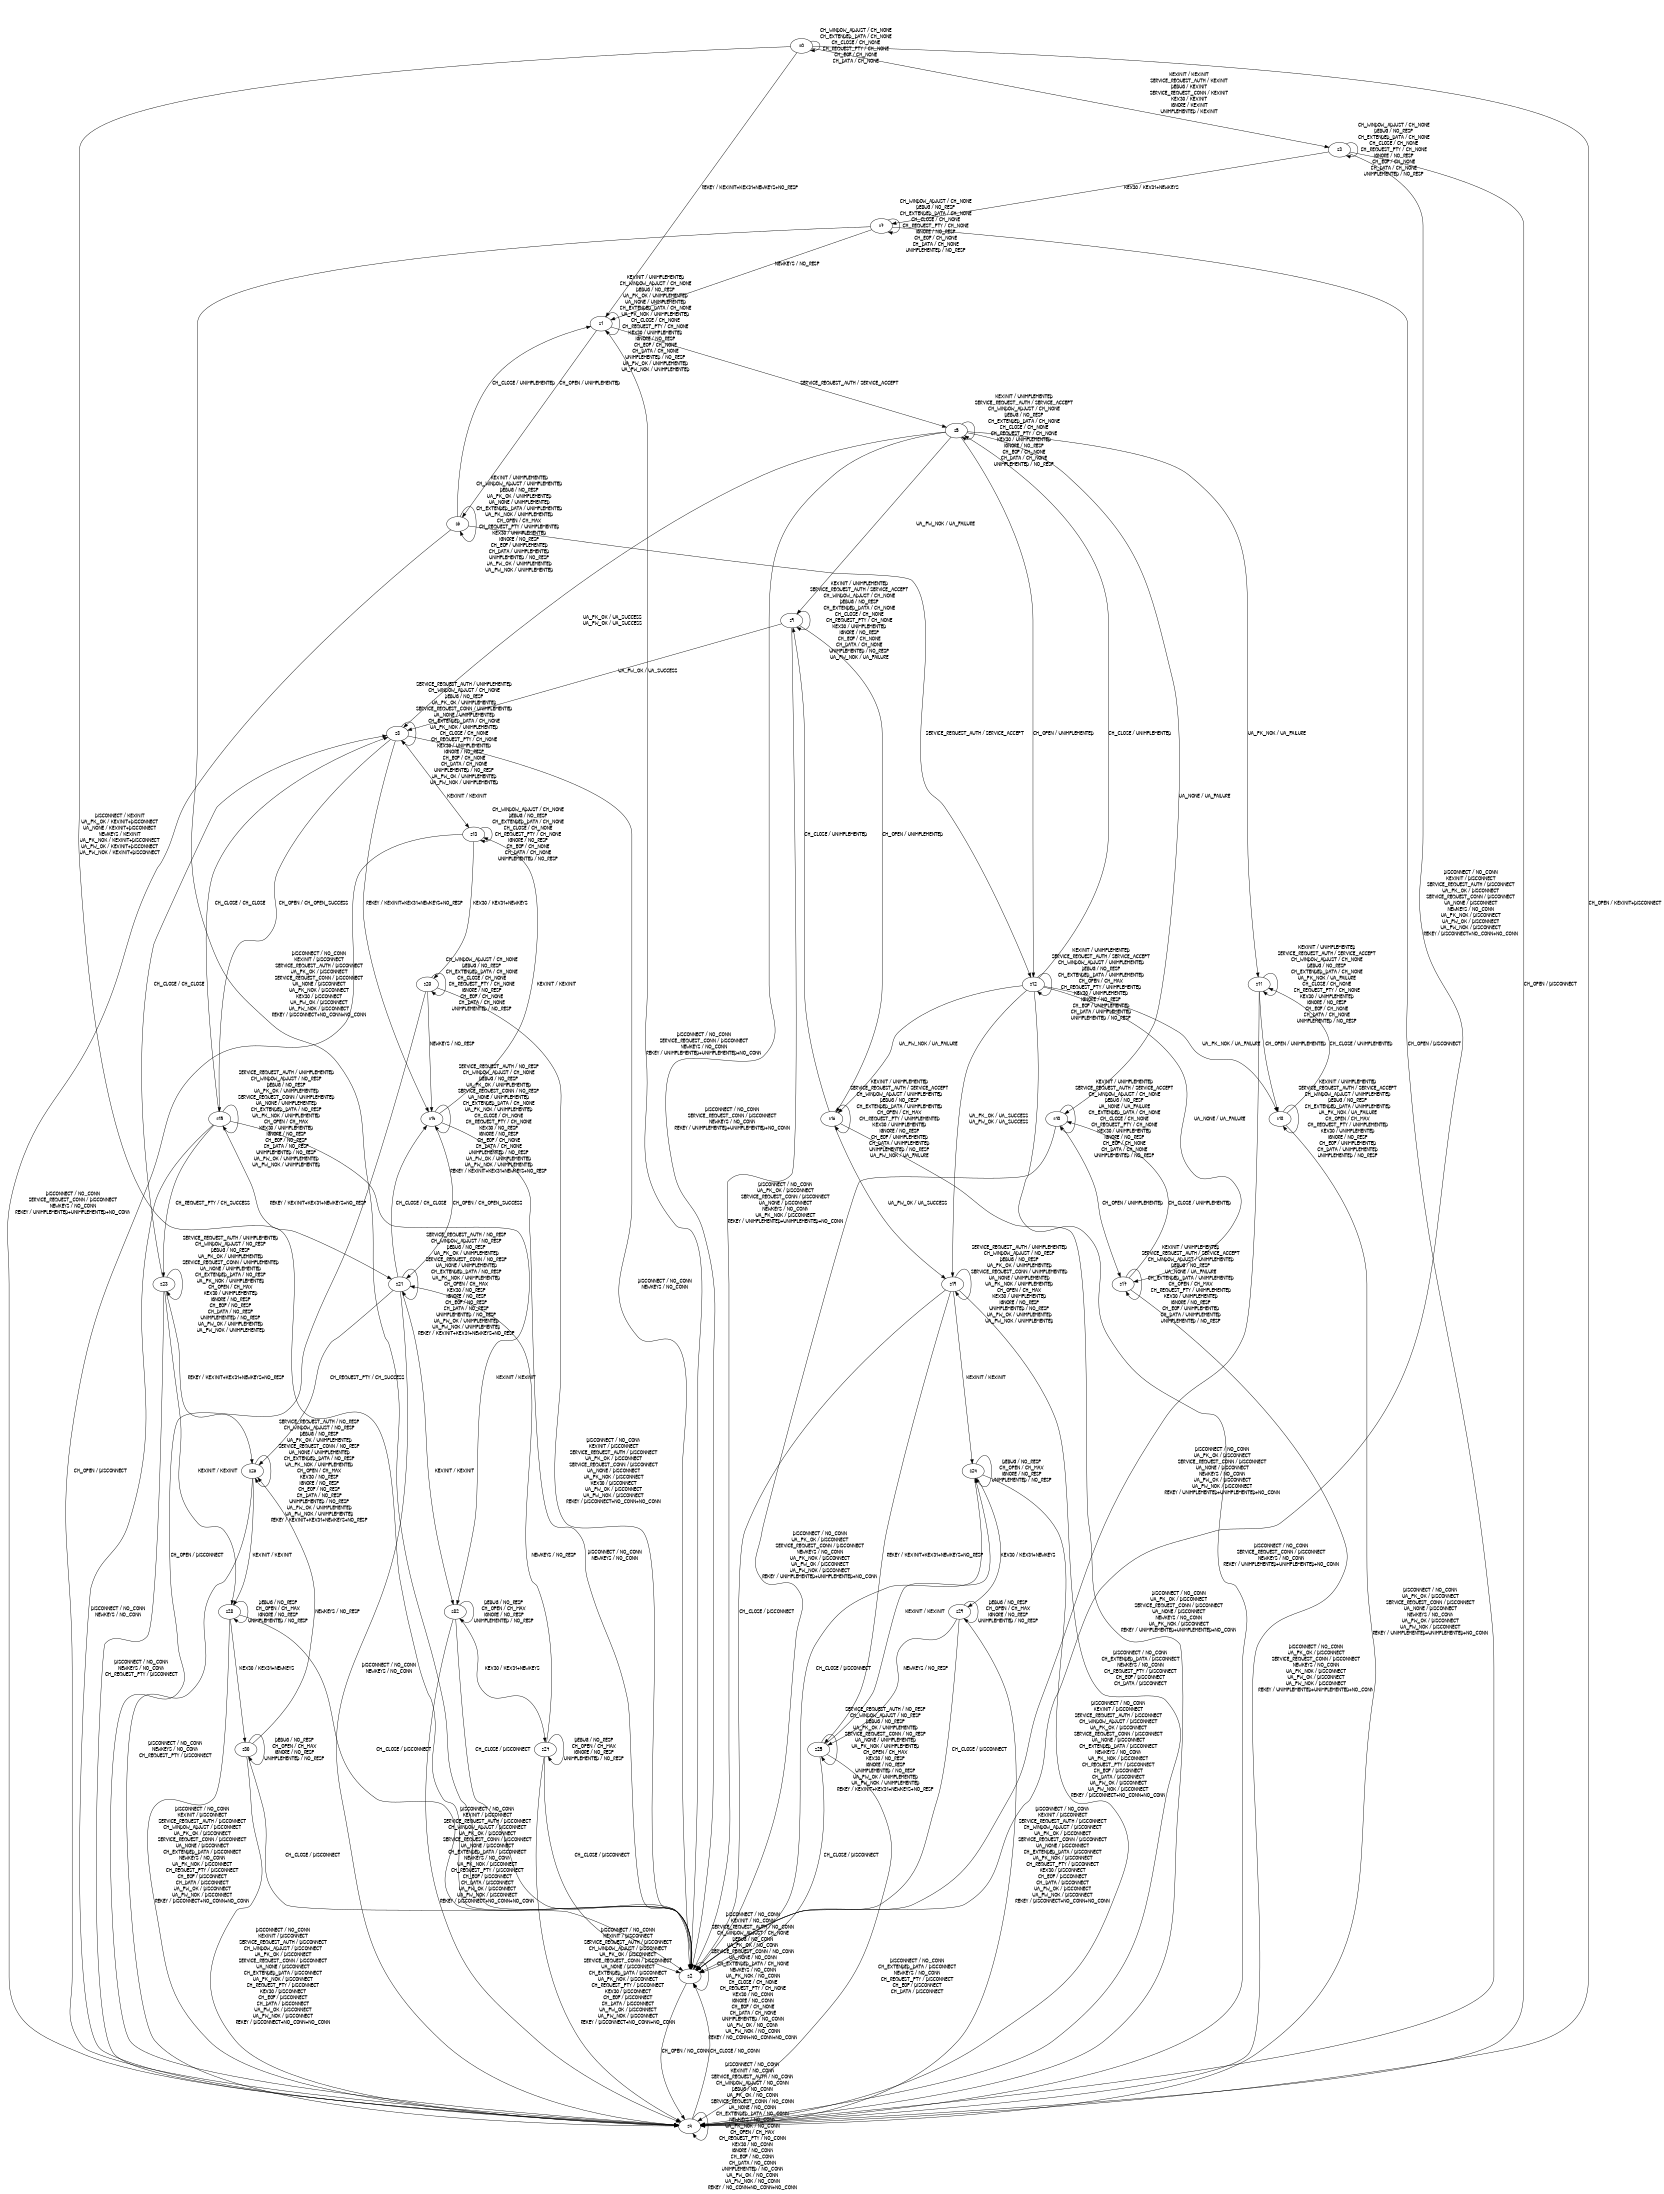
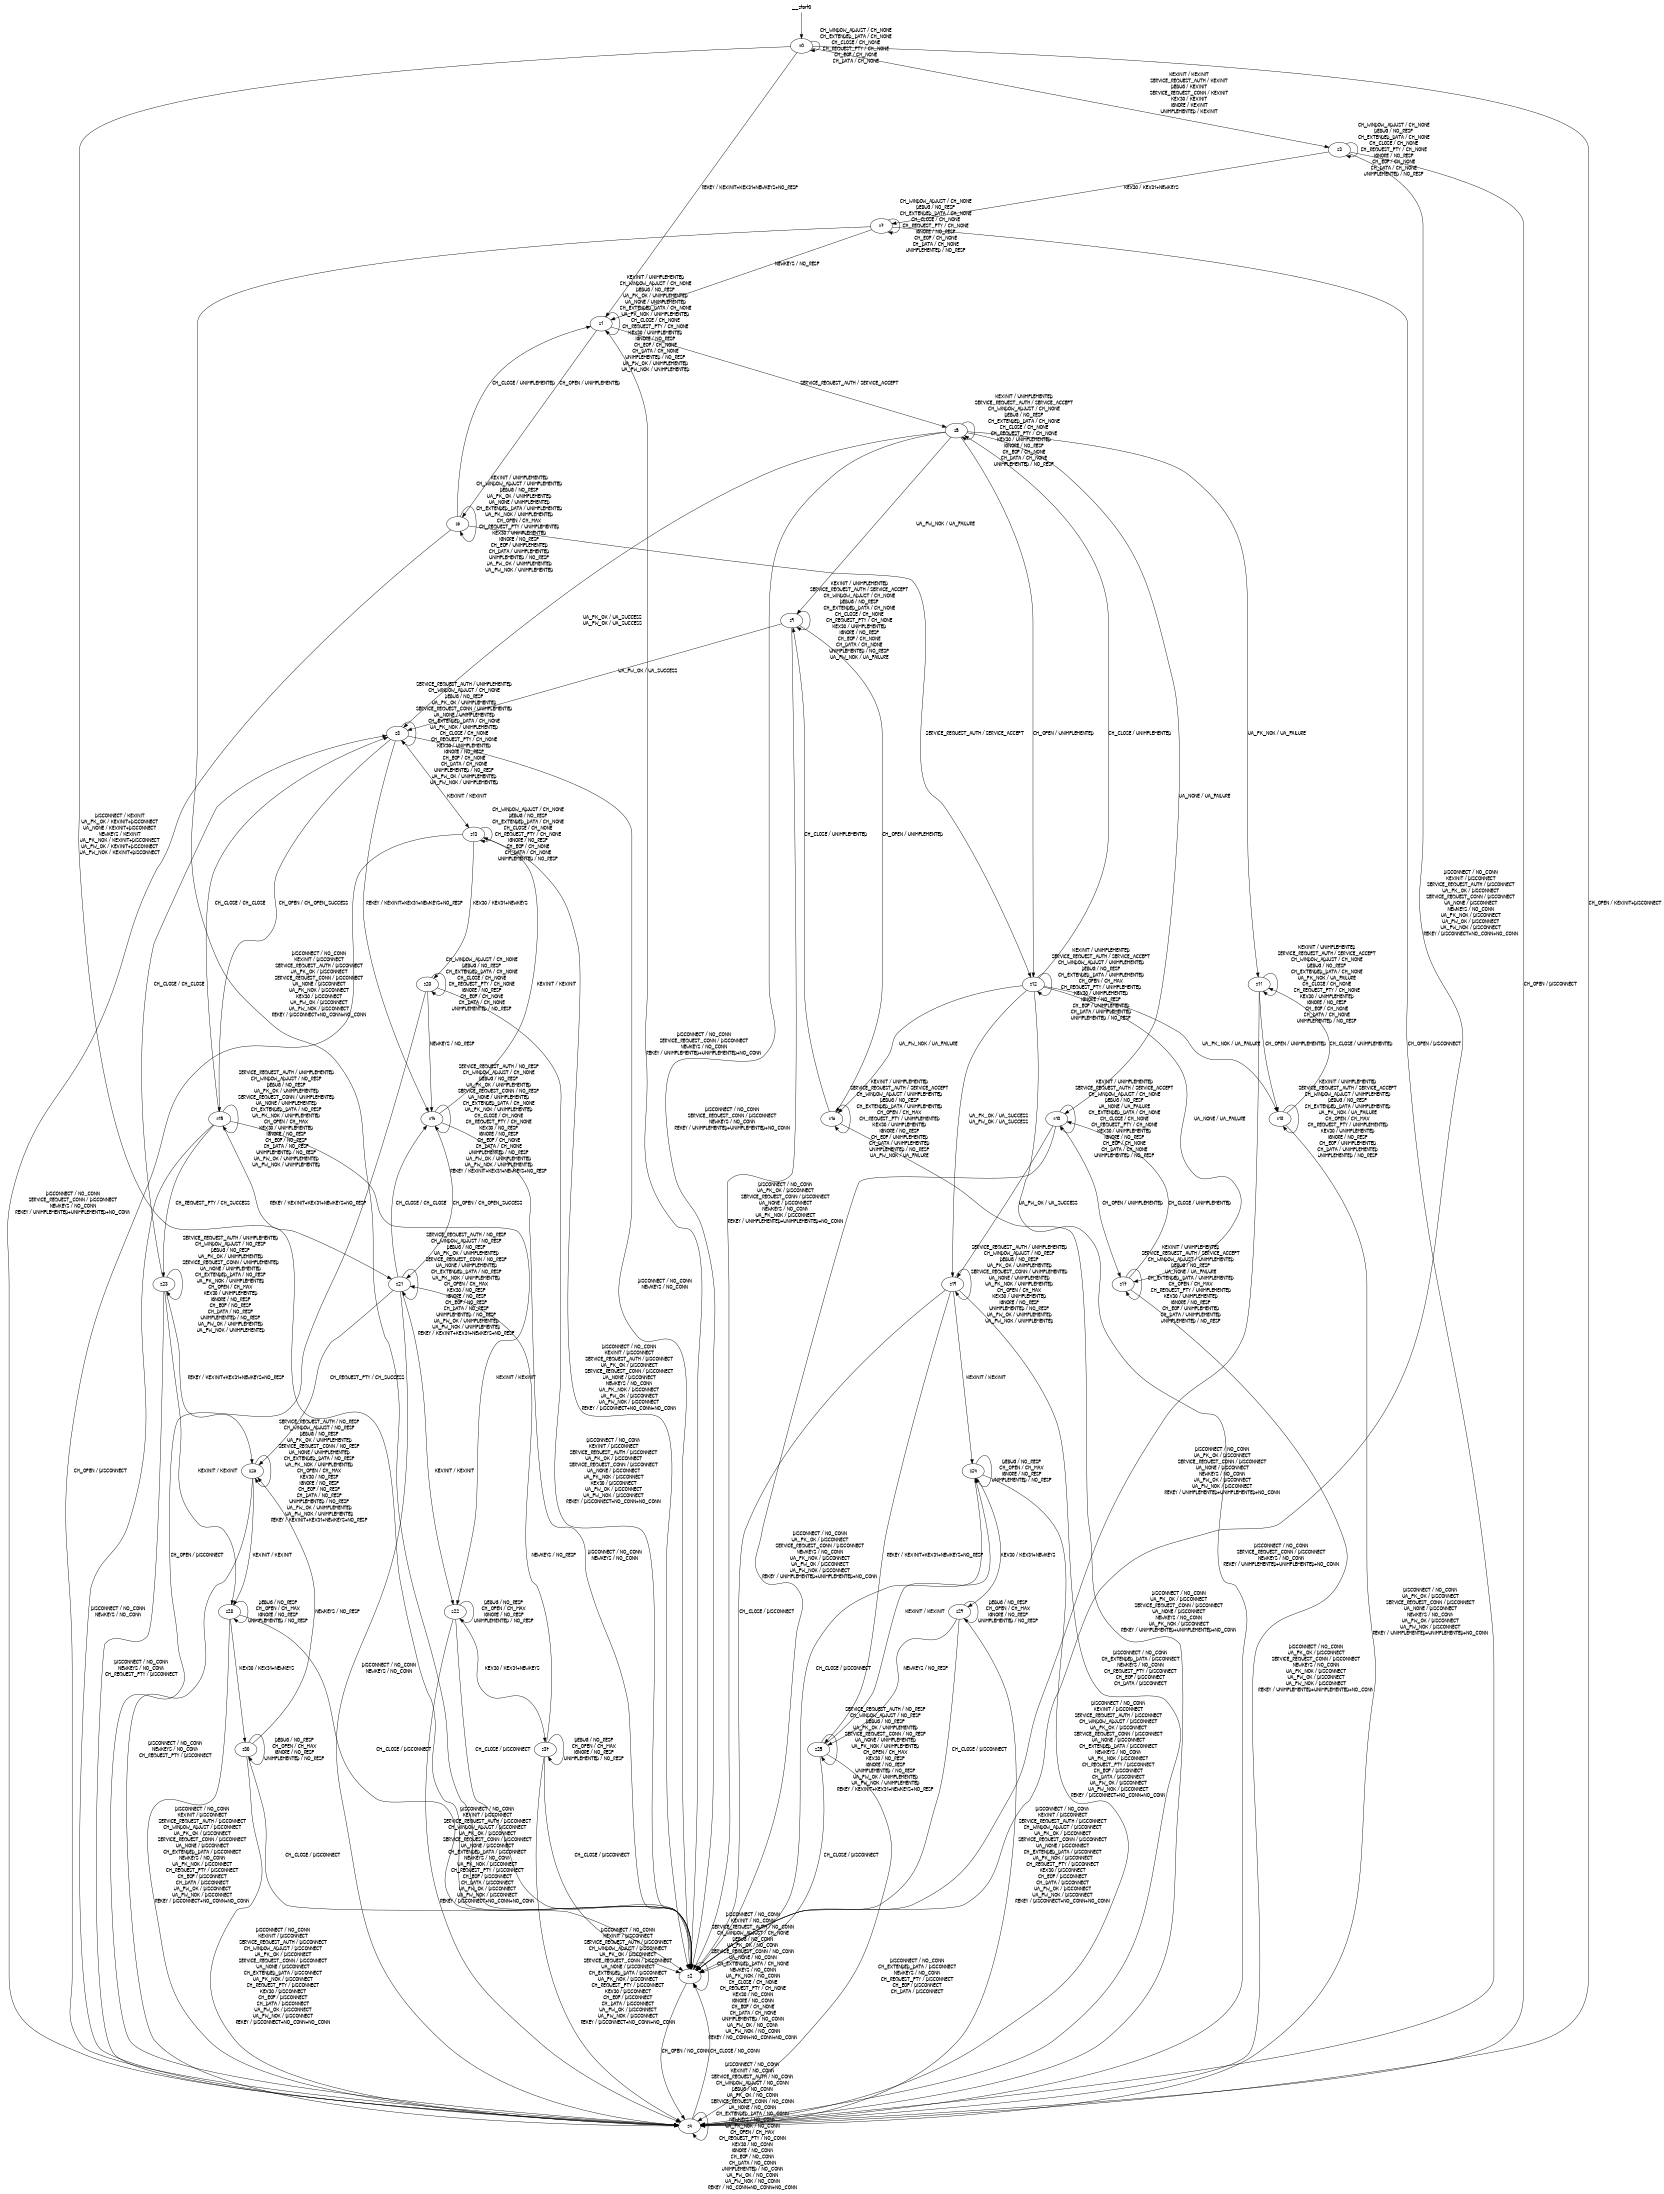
none -> (801, 8)
(877, 1209) -> (1008, 1201)
none -> (587, 1414)
(455, 1612) -> (455, 1612)
(545, 1750) -> (545, 1750)
